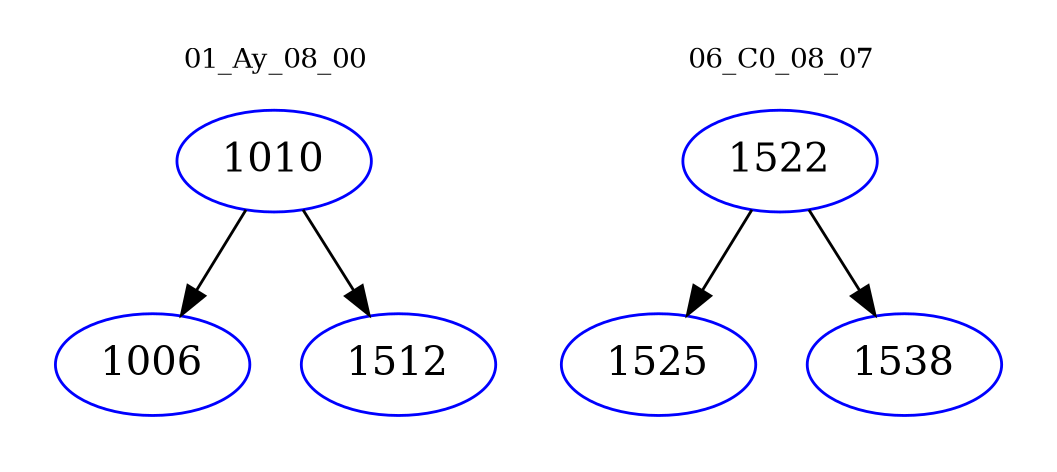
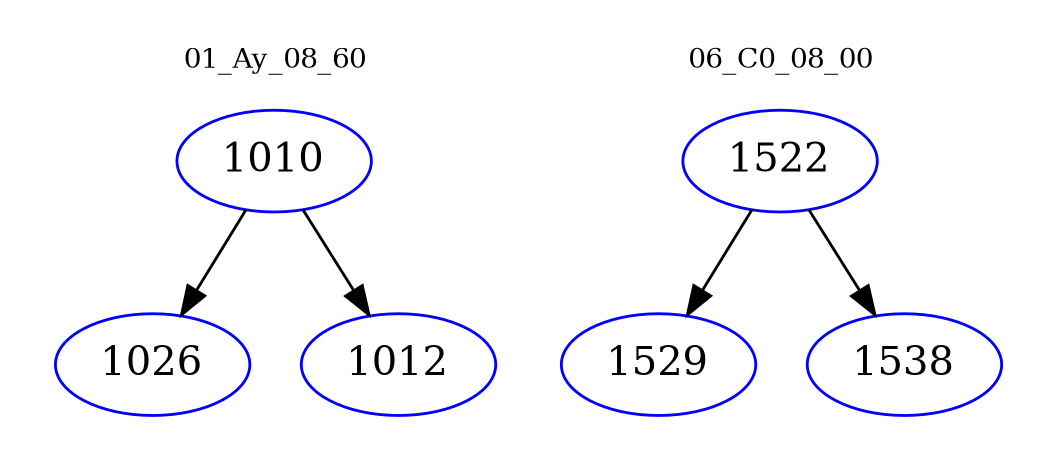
(276, 61) -> (276, 61)
(781, 61) -> (781, 61)
(153, 365) -> (153, 365)
(399, 365) -> (399, 365)
(659, 365) -> (659, 365)
